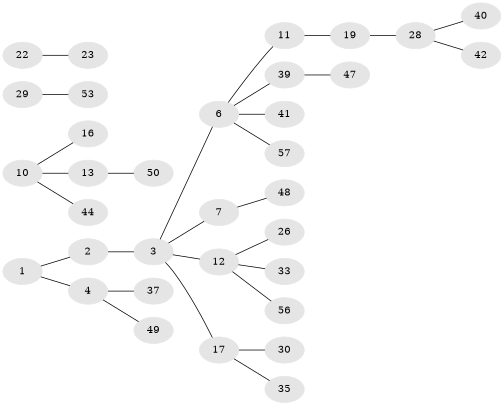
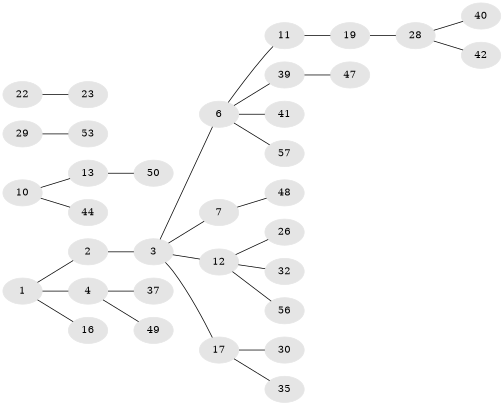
(55, 154) -> (55, 311)
(285, 271) -> (285, 271)
